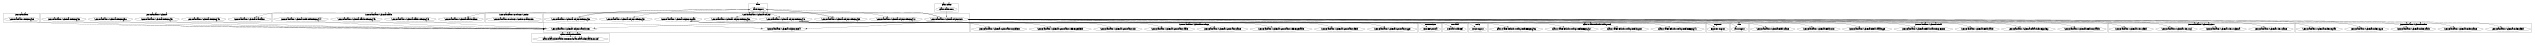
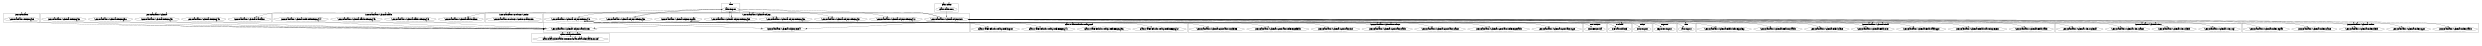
(1153, 22) -> (841, 23)
(1340, 29) -> none
(2028, 29) -> (1724, 29)
